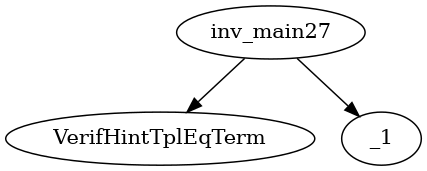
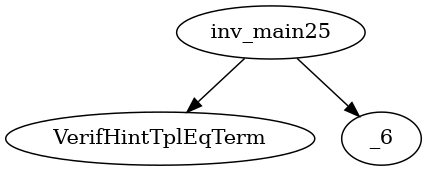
(271, 32) -> (271, 32)
(381, 139) -> (381, 139)
